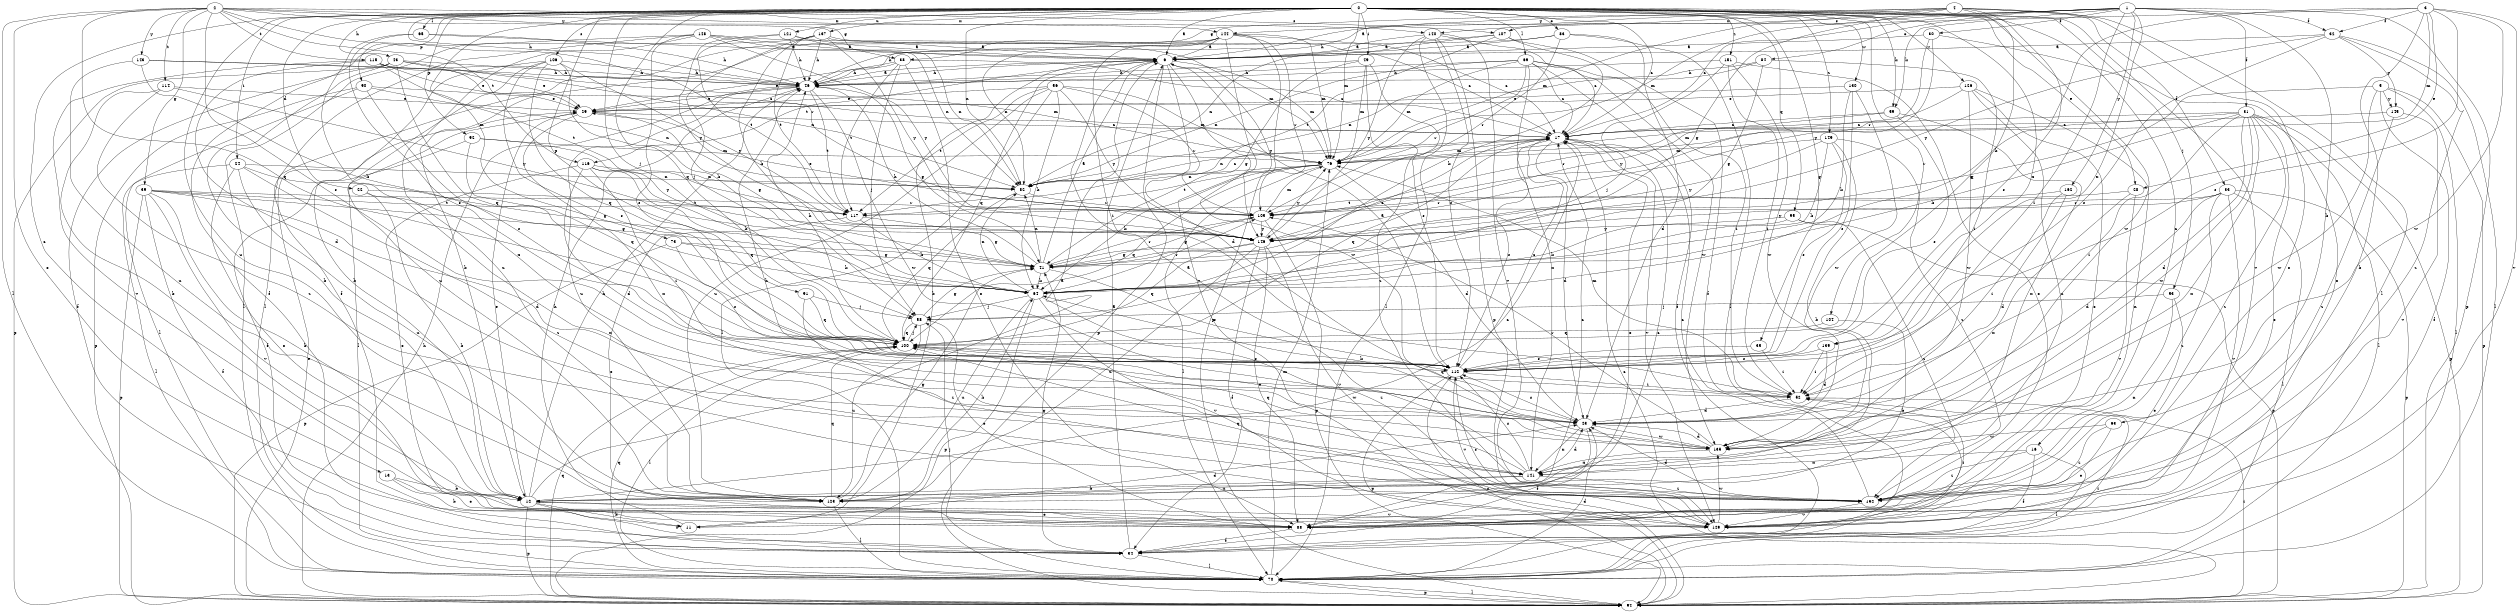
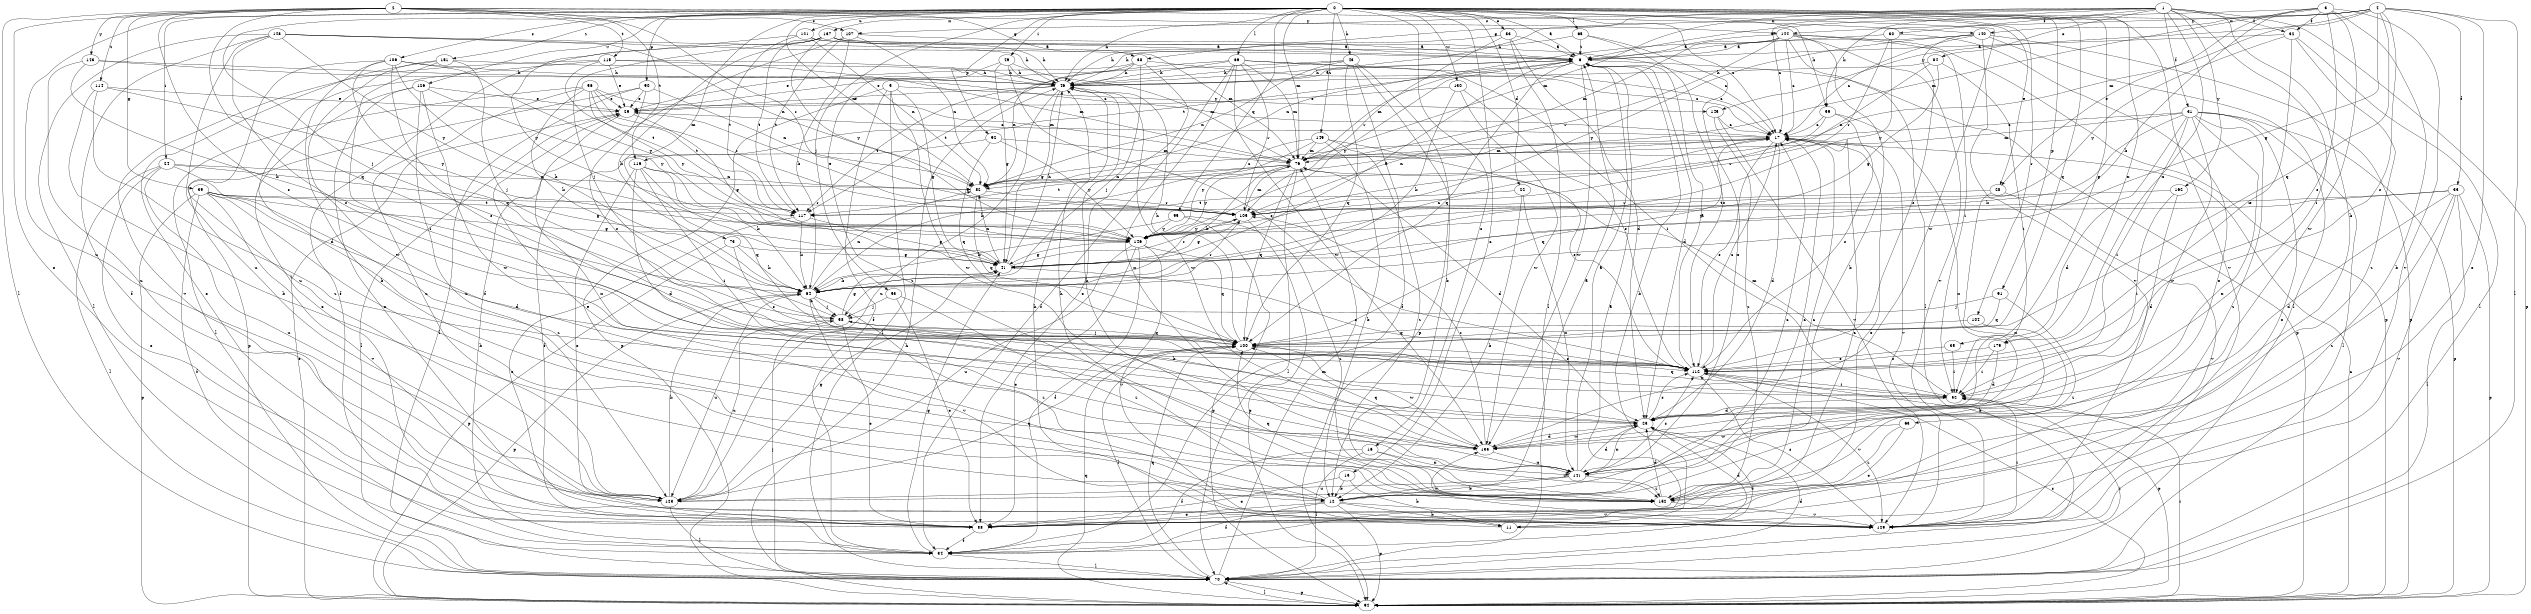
(794, 47) -> (1581, 47)
(2377, 63) -> (2094, 39)
(1296, 202) -> (1208, 189)
(1826, 346) -> (1997, 346)
(2134, 398) -> (1137, 398)
